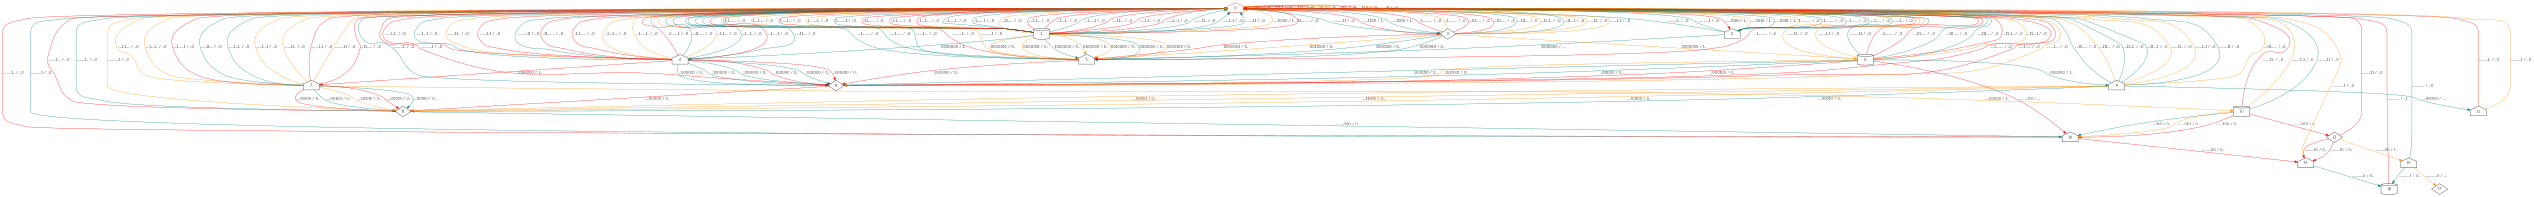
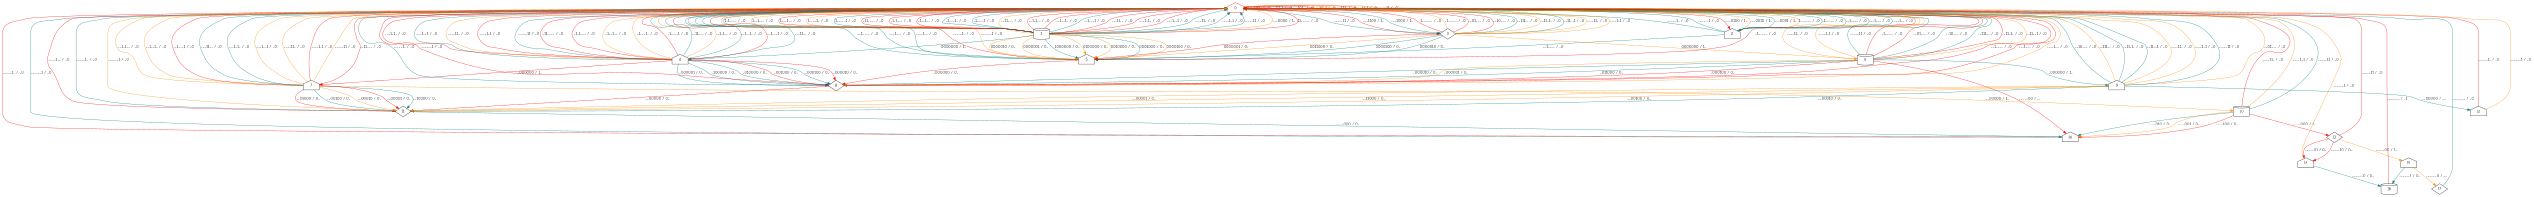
(1895, 10) -> (1932, 11)
(1553, 47) -> (1553, 47)
(2187, 150) -> none
